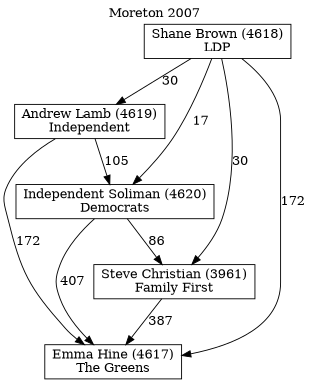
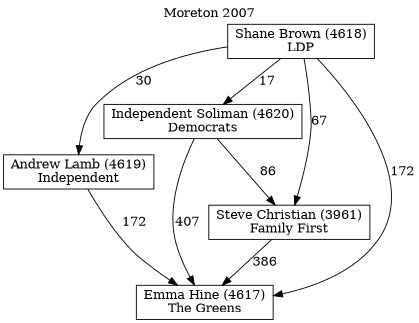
(101, 157) -> none
(241, 162) -> (319, 121)
(161, 322) -> (265, 262)
